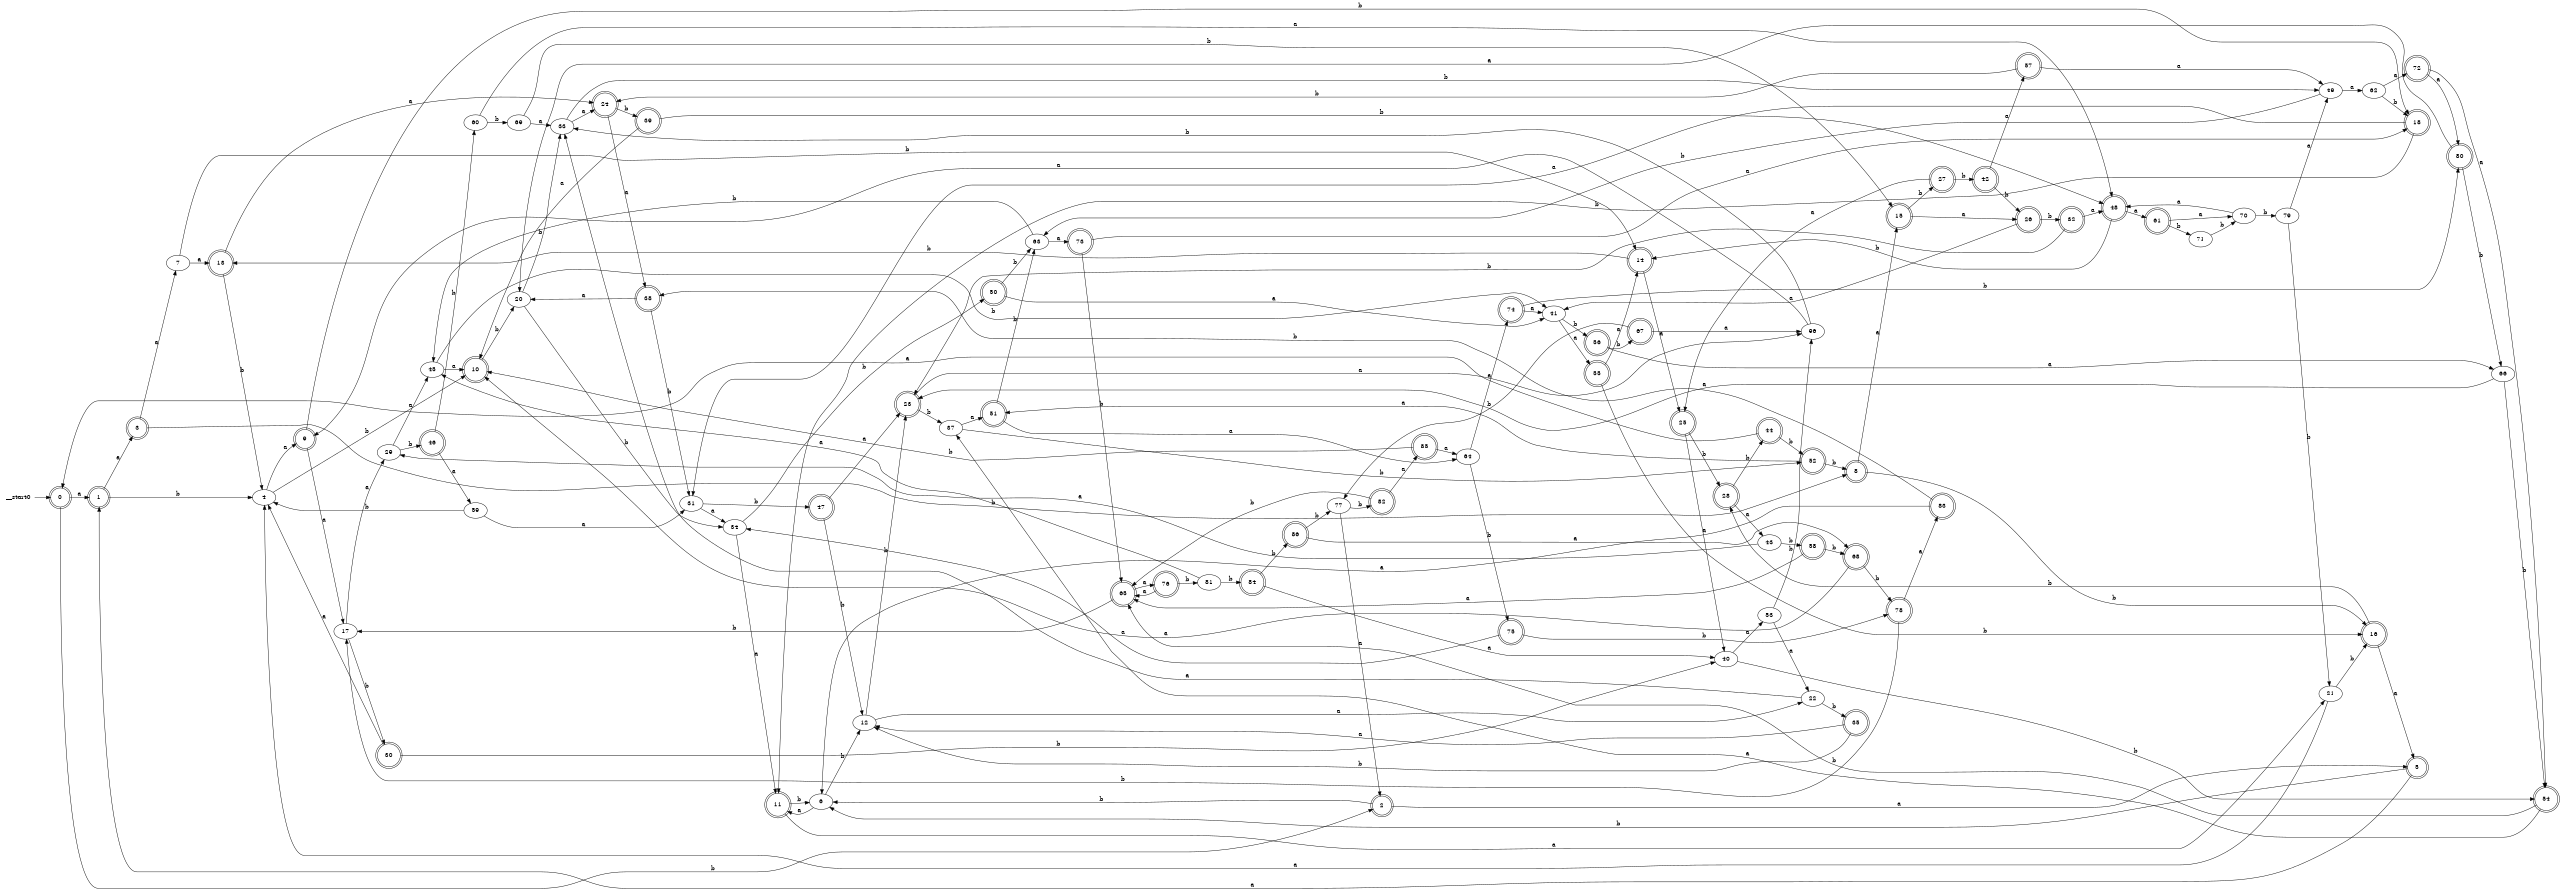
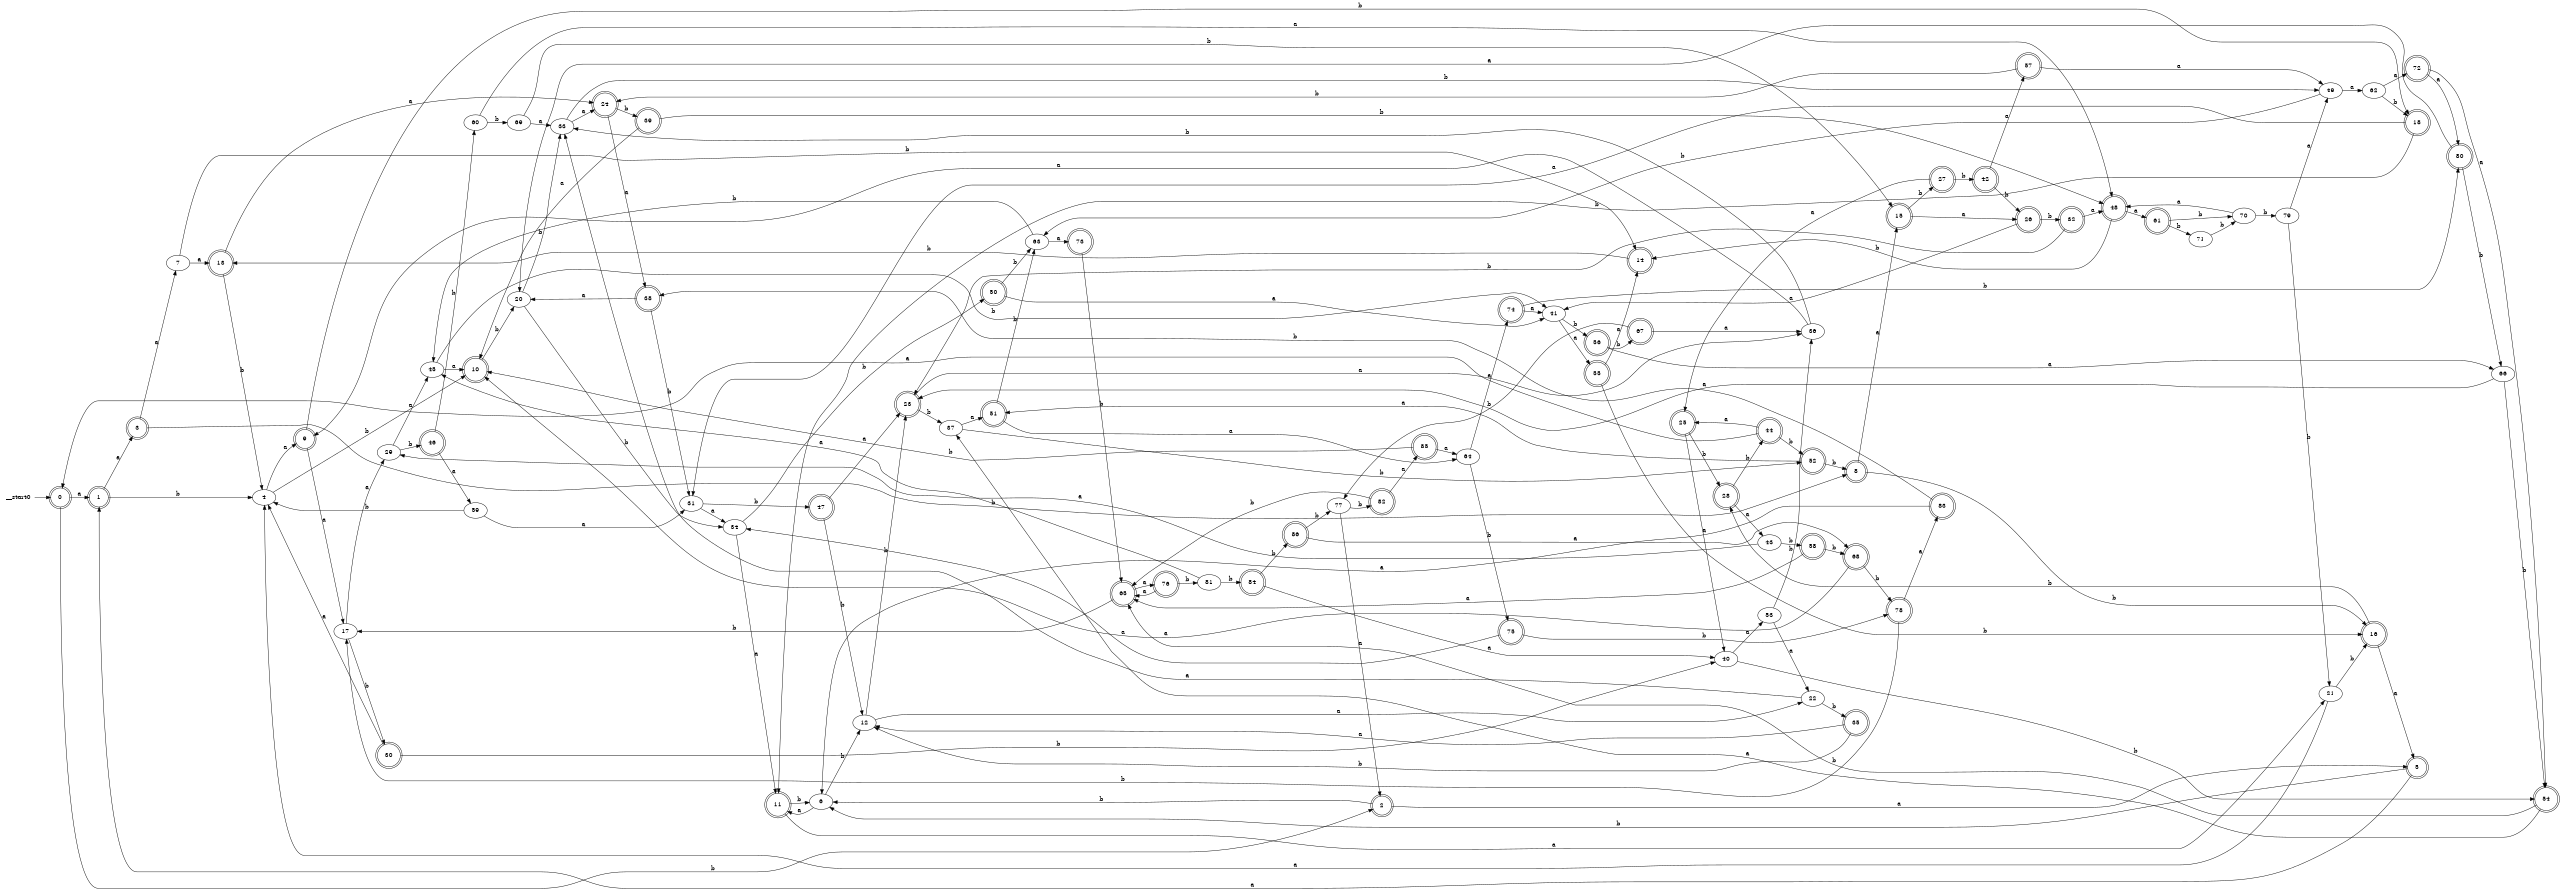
(1743, 176) -> none
(2201, 215) -> (2201, 215)
(1813, 332) -> (1813, 332)
(1661, 339) -> (1729, 423)
